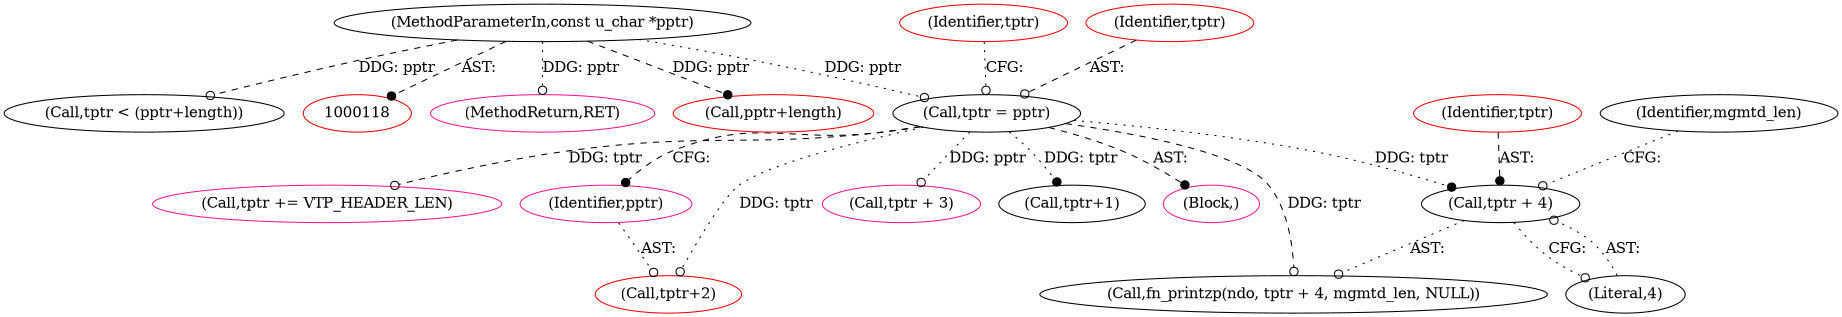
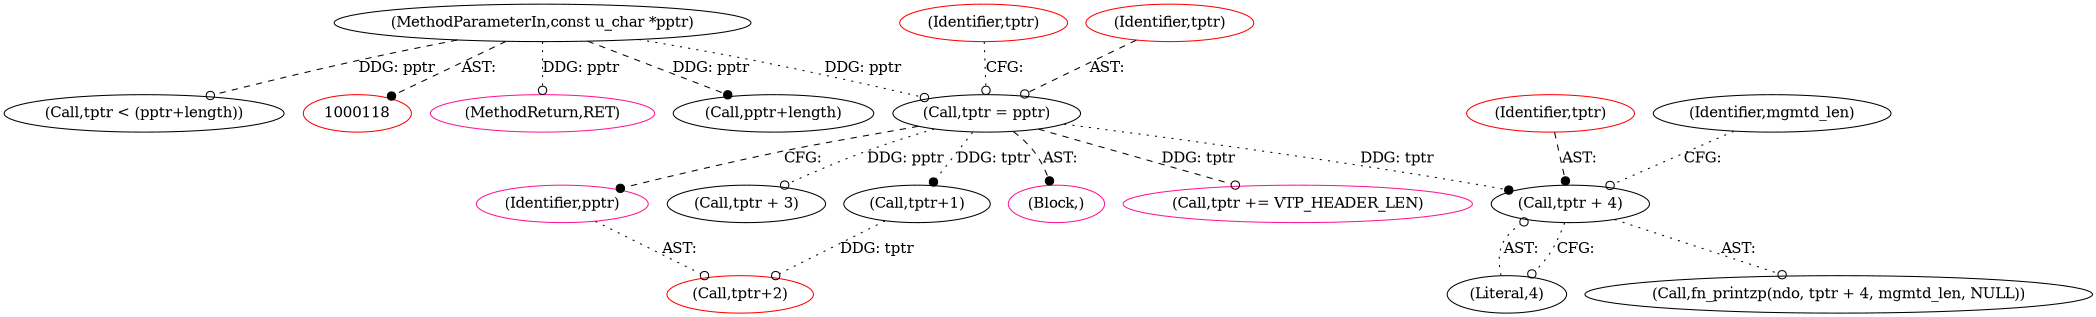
(773, 113) -> (773, 113)
(1213, 155) -> none
(781, 165) -> (832, 247)
(901, 204) -> (746, 204)
